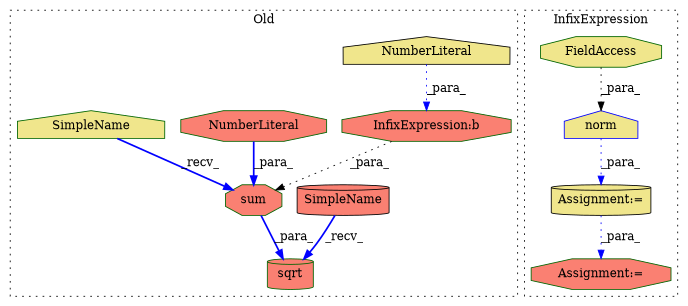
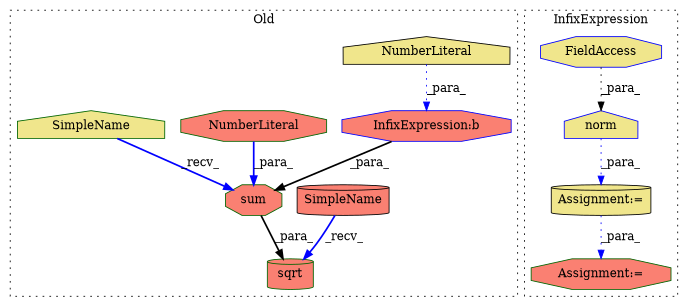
(601, 52) -> (601, 52)
(427, 126) -> (427, 126)
(338, 164) -> (338, 164)
(270, 233) -> (270, 233)
